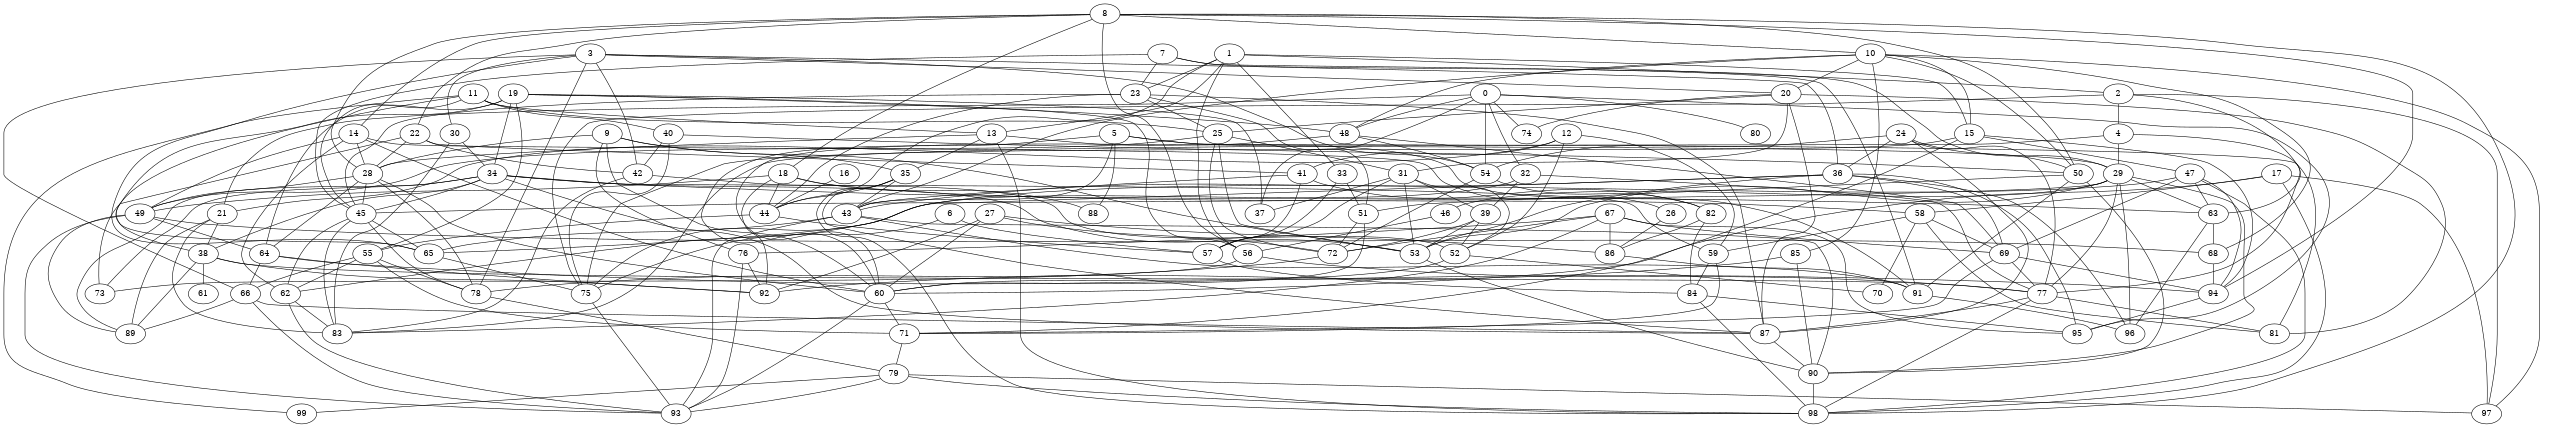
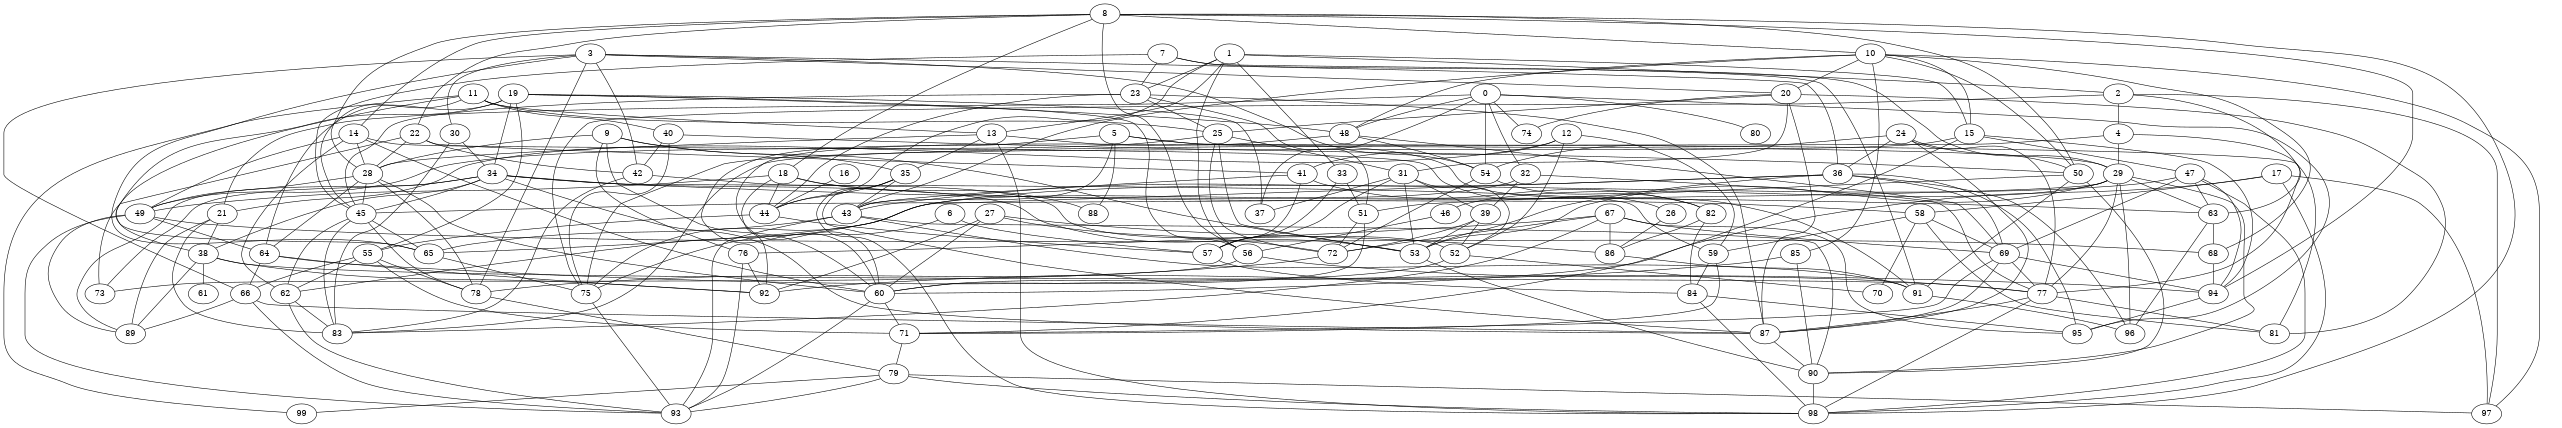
none -> (1945, 308)
